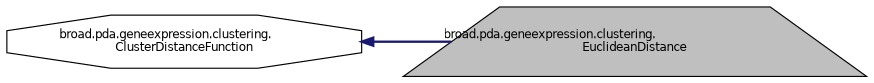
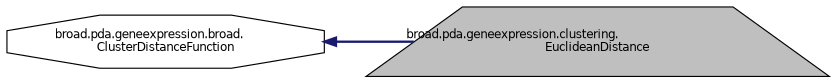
(184, 42) -> (166, 42)
